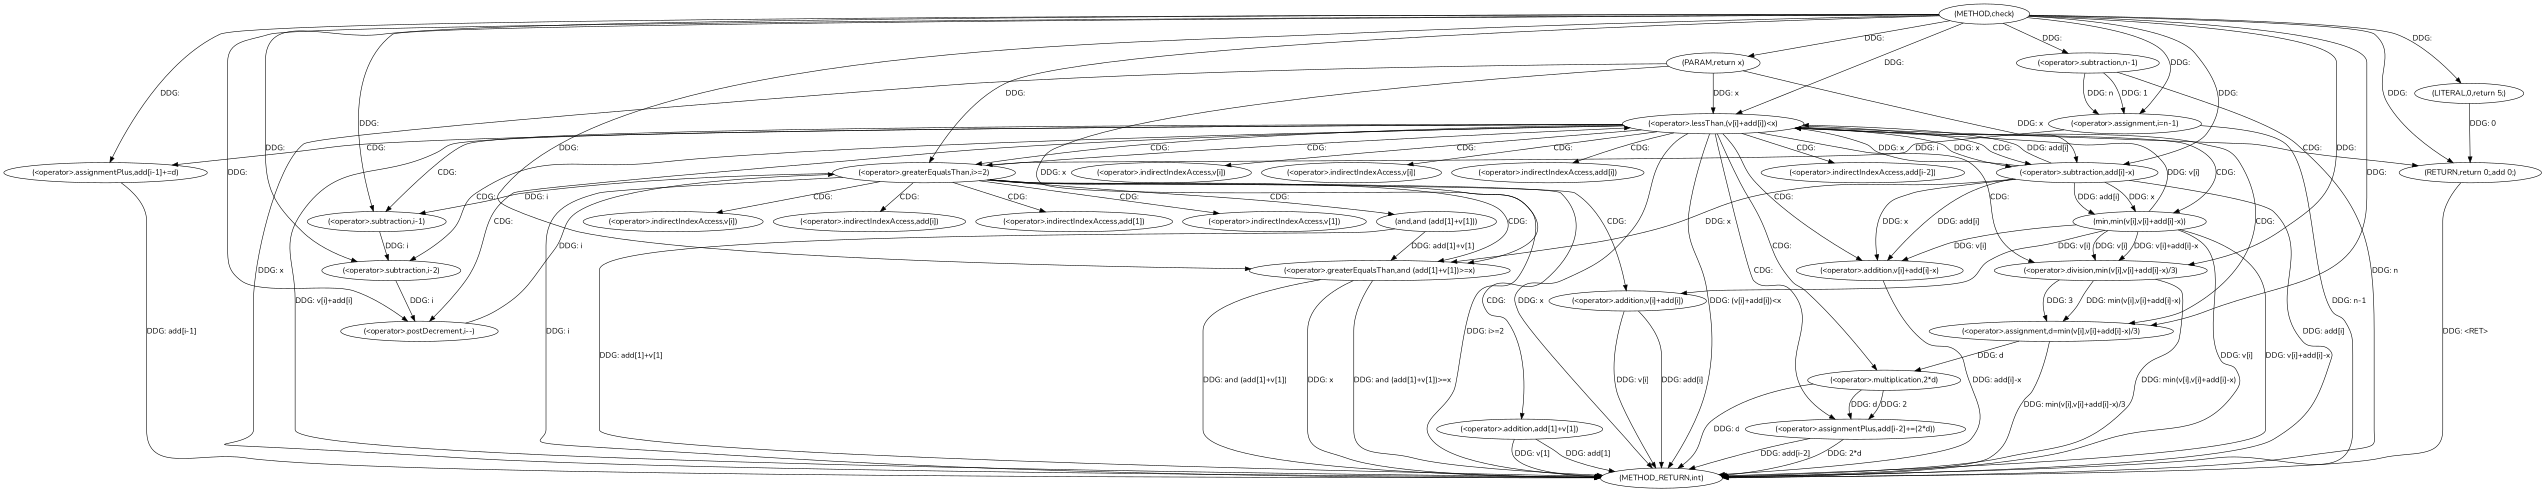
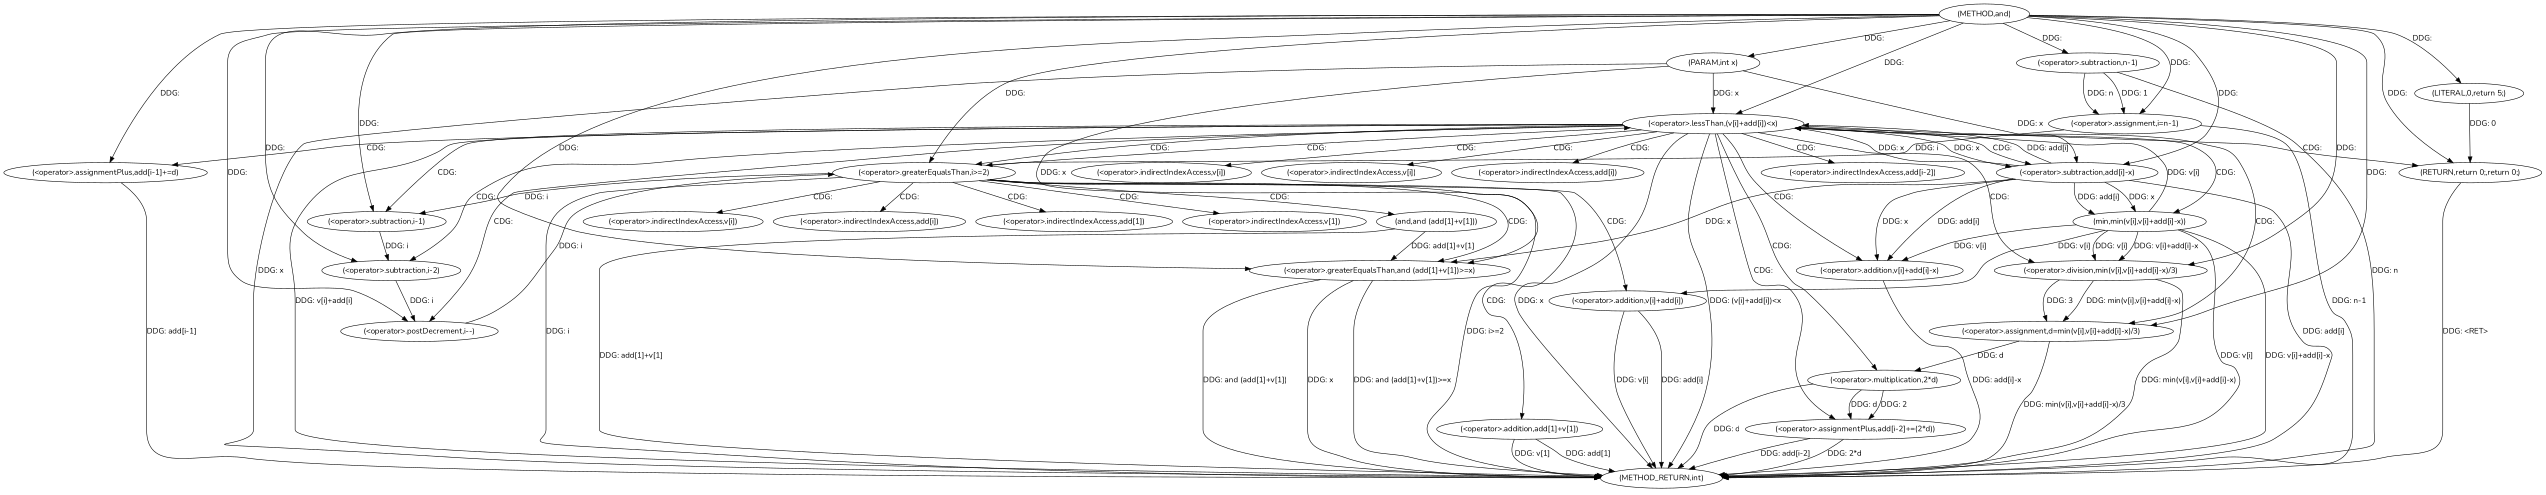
(1984, 14) -> (1984, 14)
(1713, 63) -> (1713, 63)
(2470, 173) -> (2470, 173)
